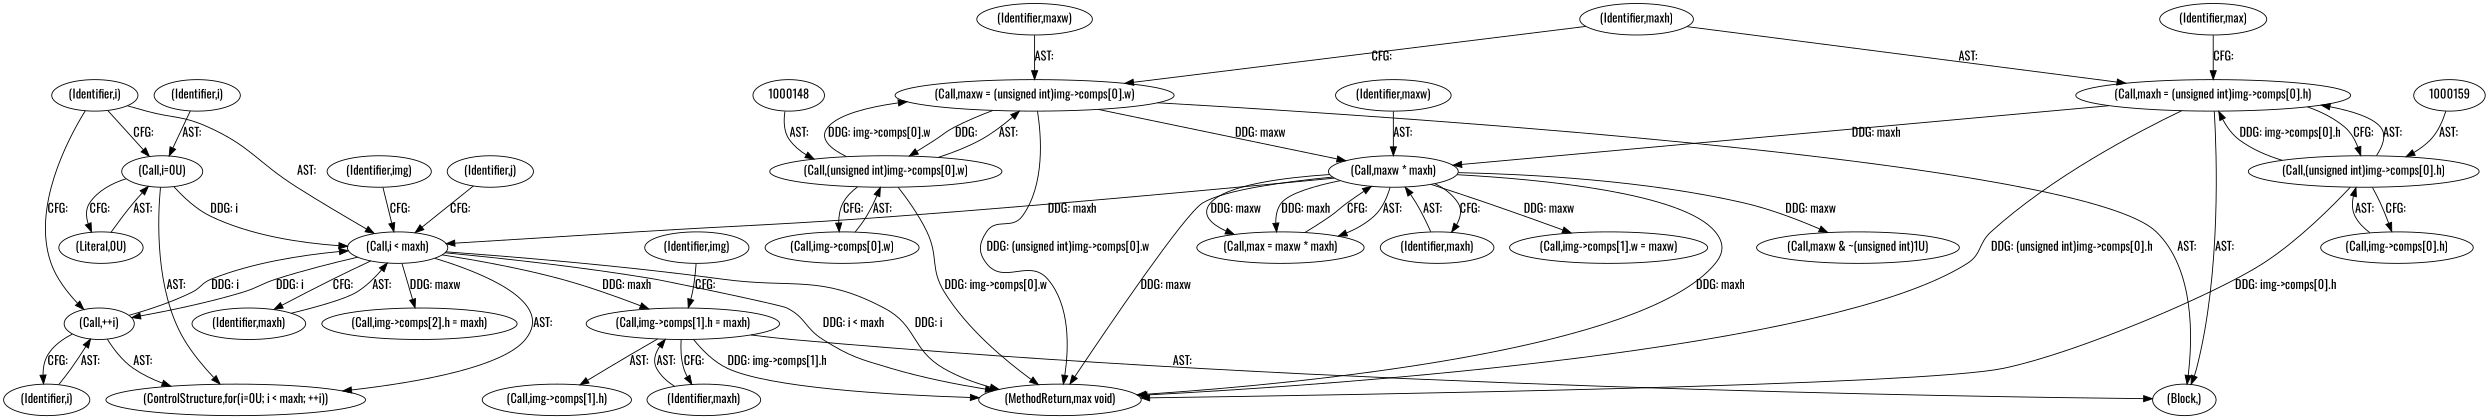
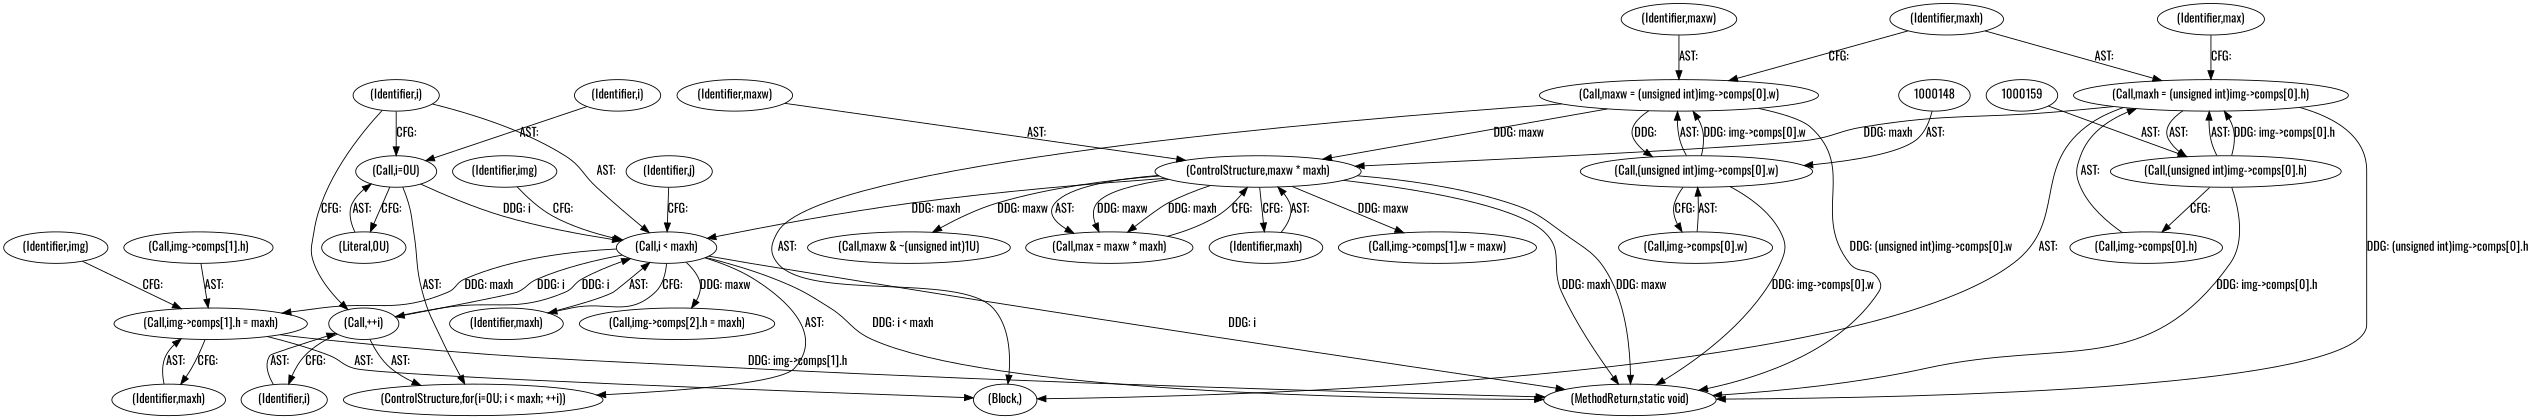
(2365, 133) -> (2180, 133)
(1393, 172) -> (1258, 172)
(2355, 217) -> (2077, 170)
(622, 359) -> (204, 281)
(1060, 400) -> (1630, 400)
